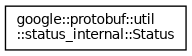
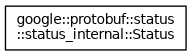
(96, 28) -> (96, 28)
